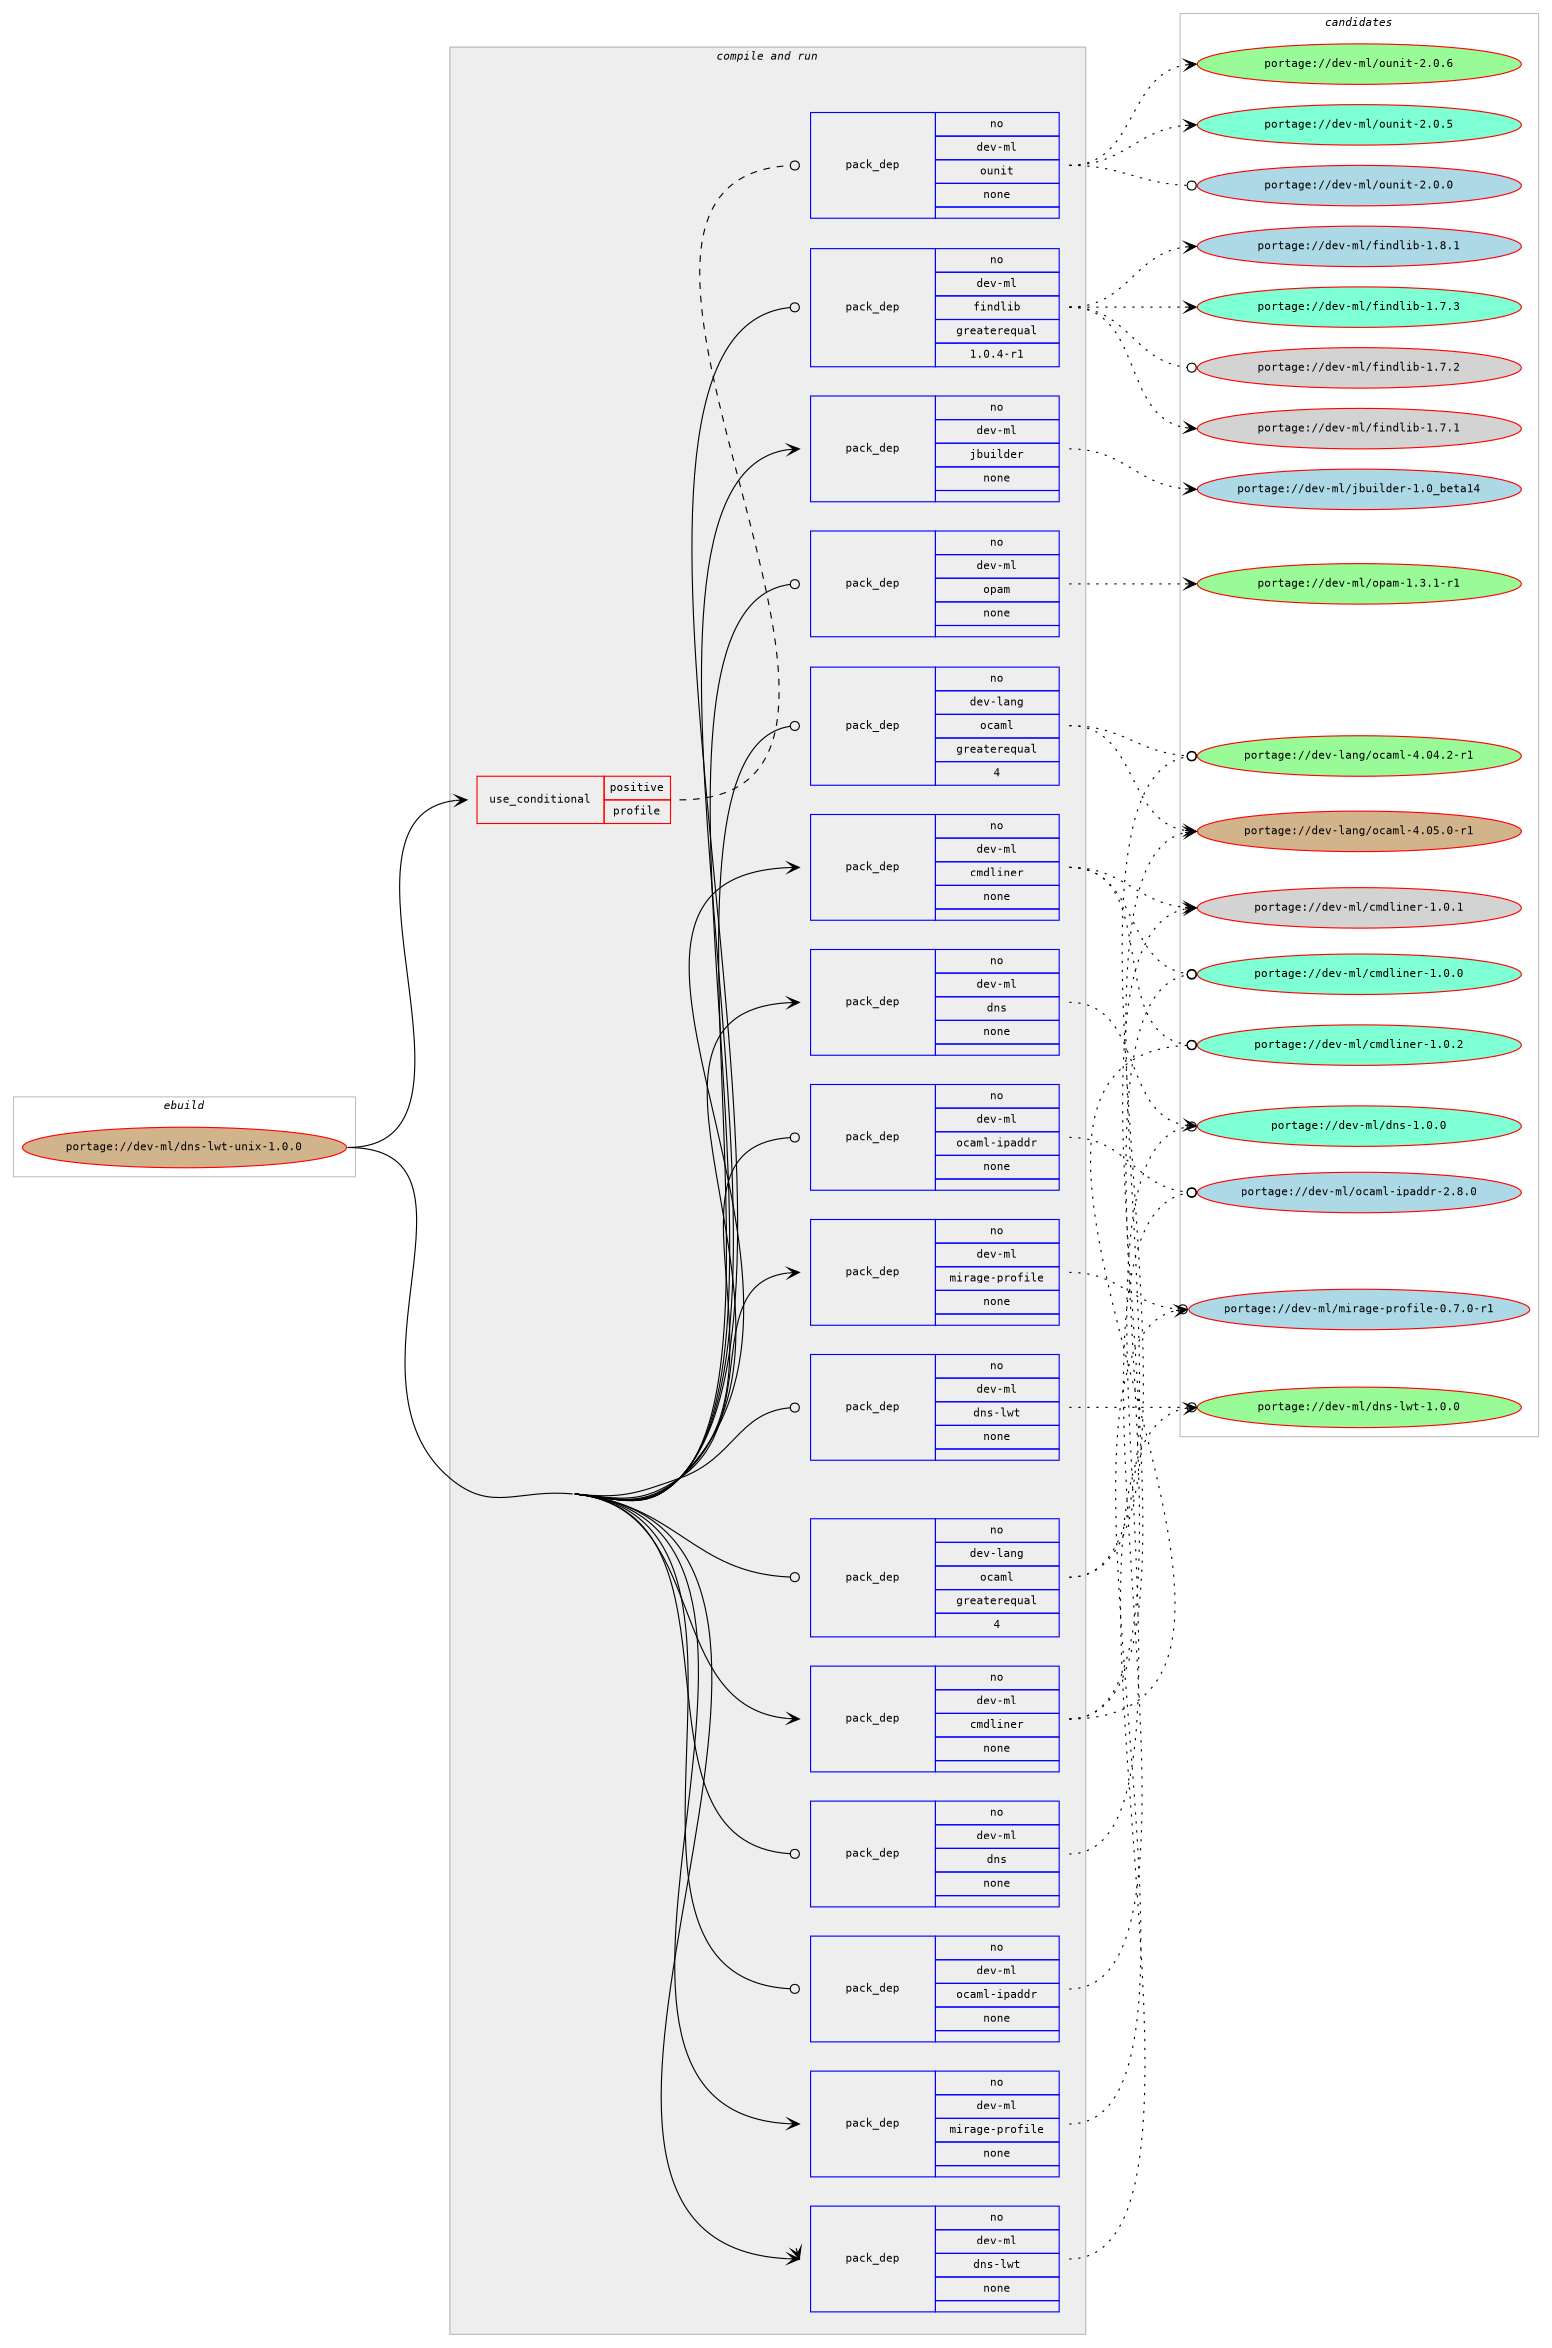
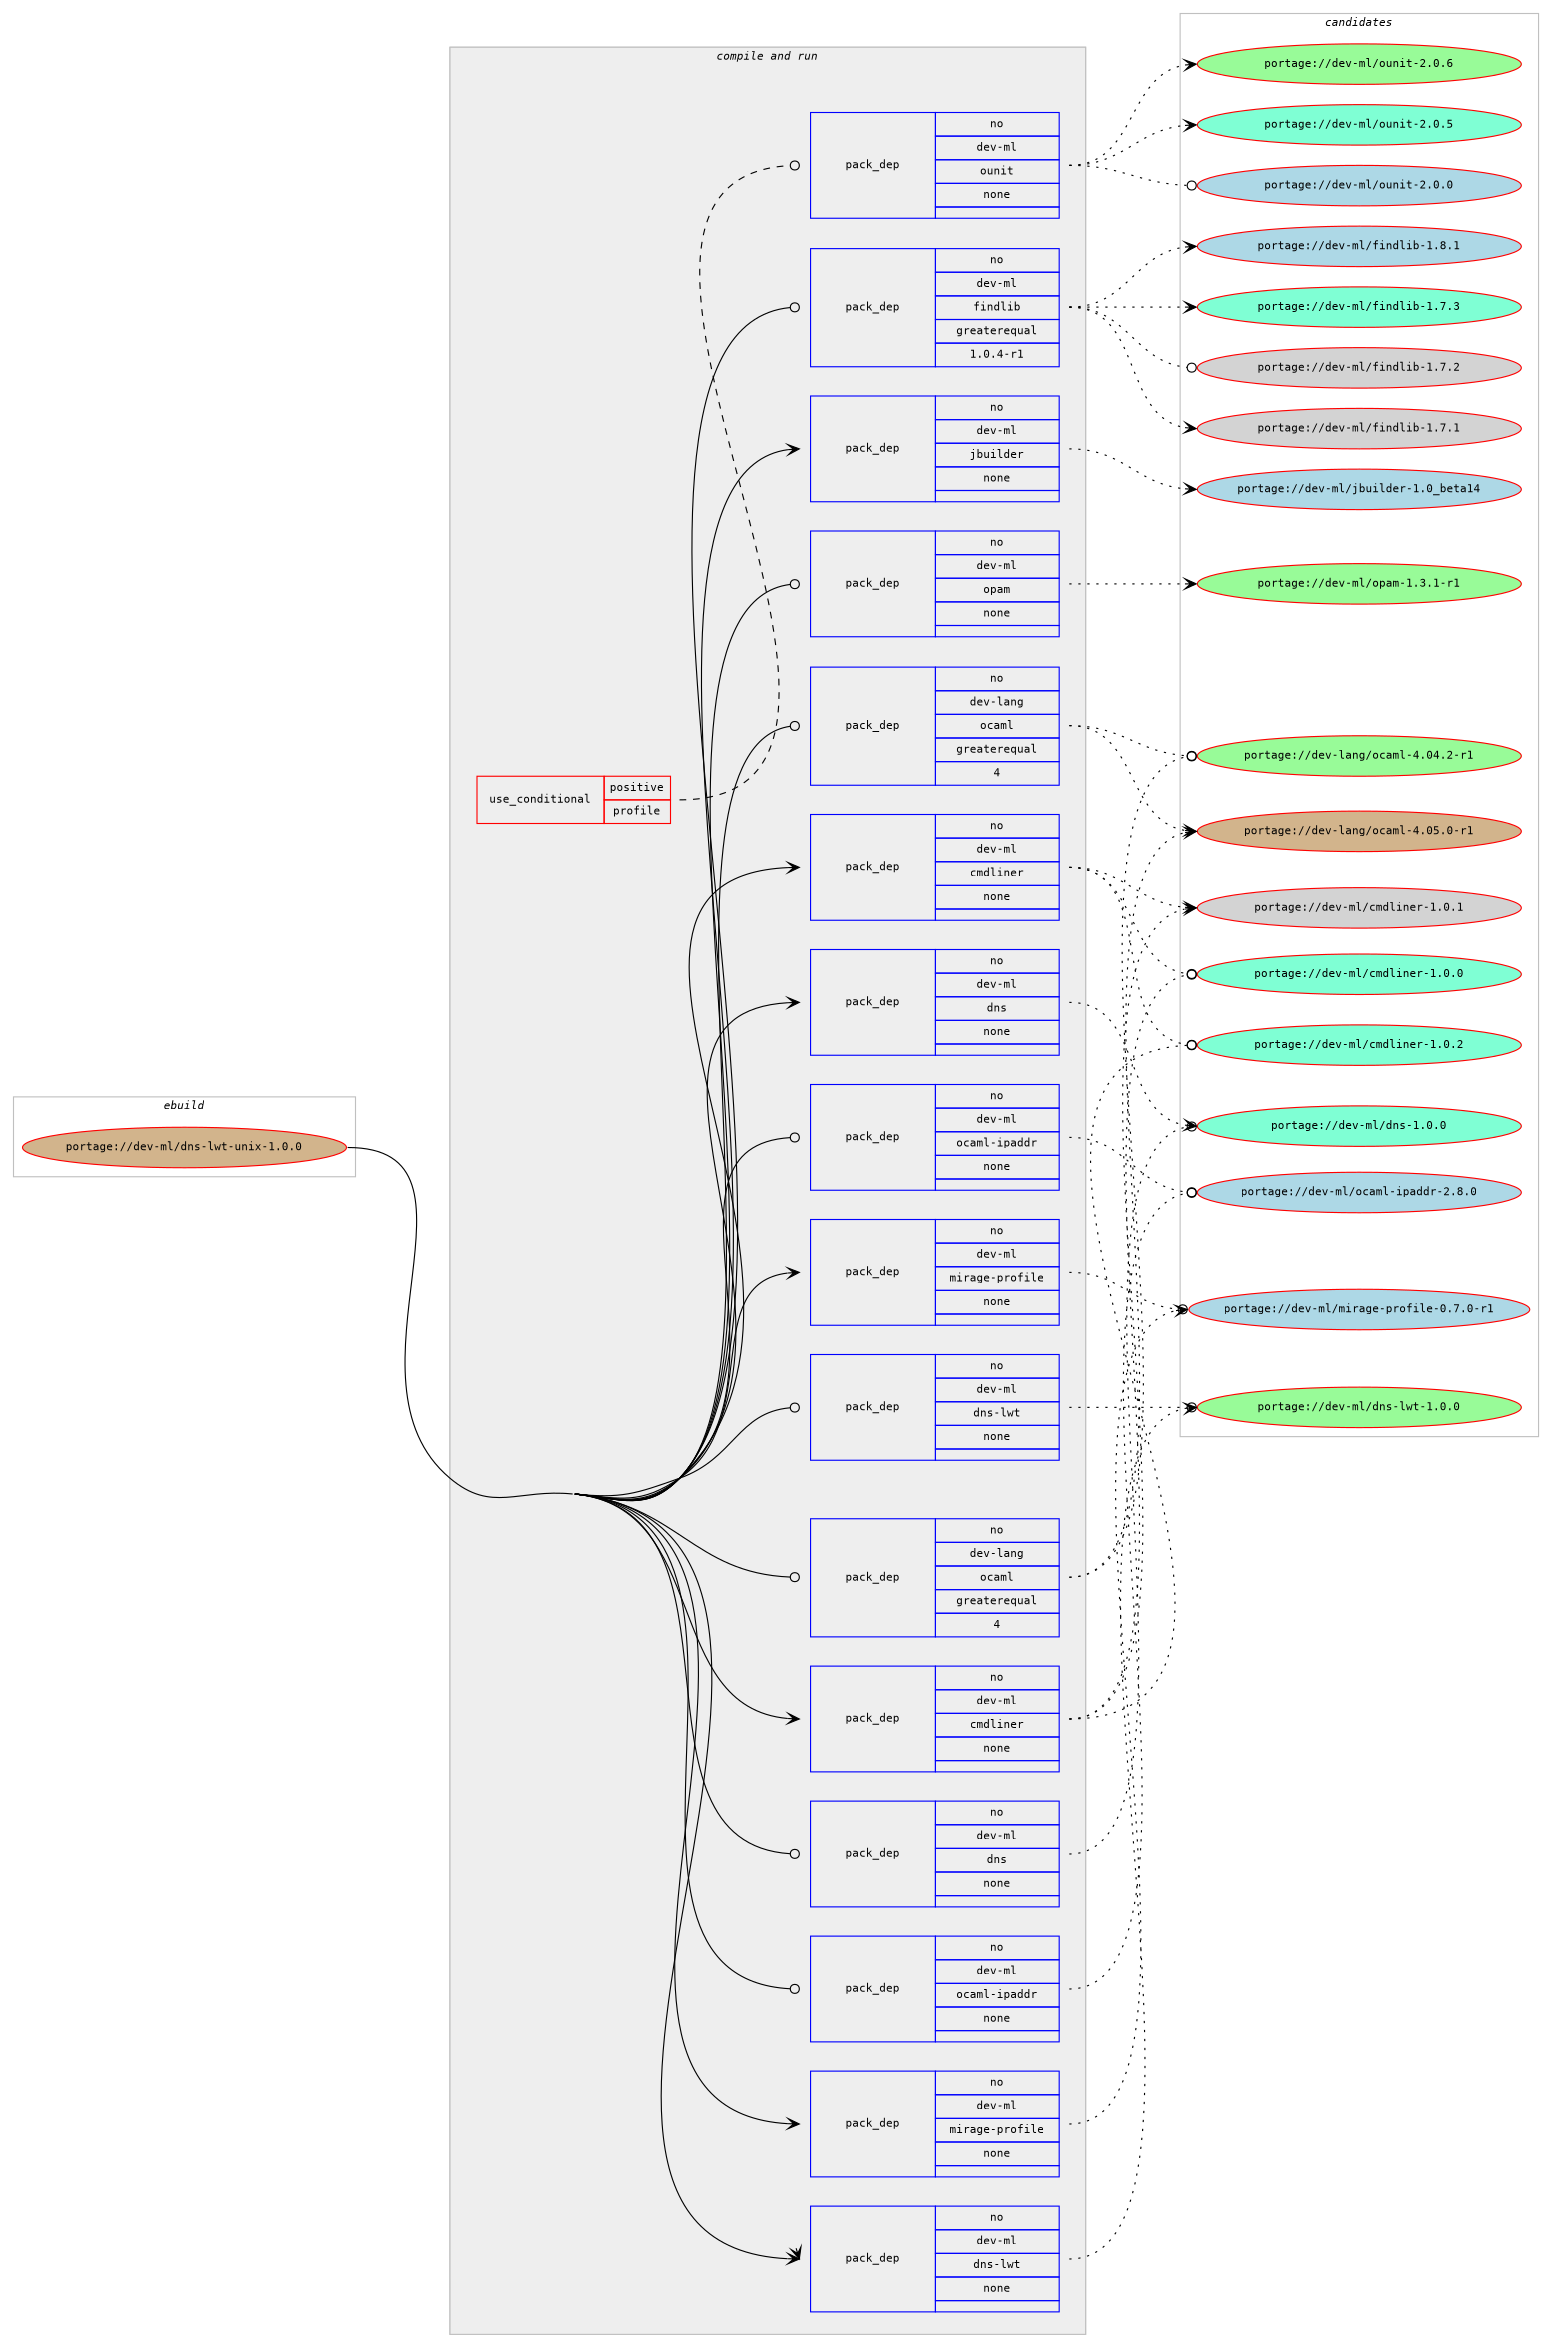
(408, 979) -> none
